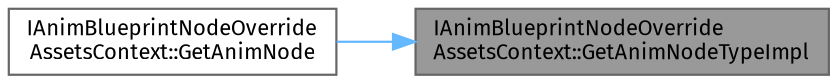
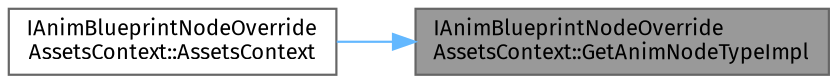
(173, 42) -> (173, 42)
